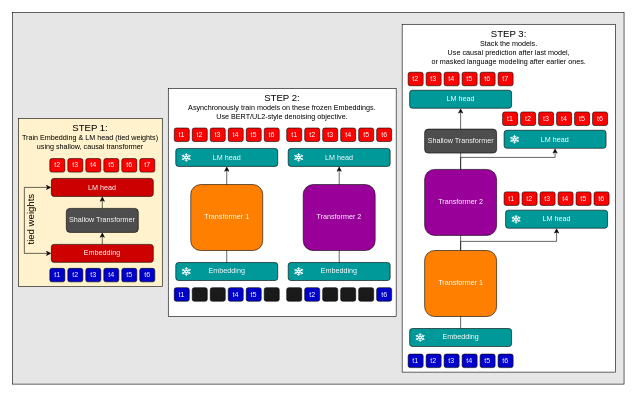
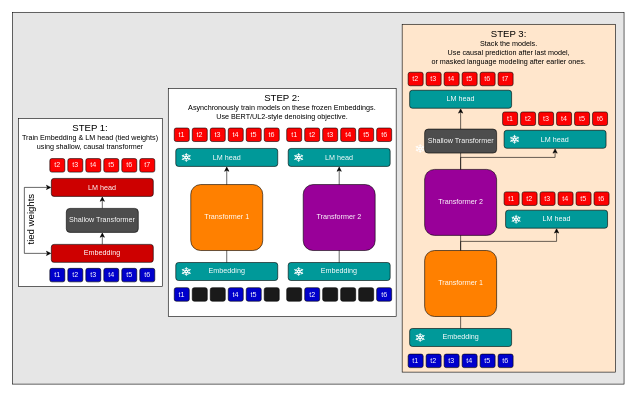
(509, 46) -> (509, 46)
(90, 203) -> (90, 203)
